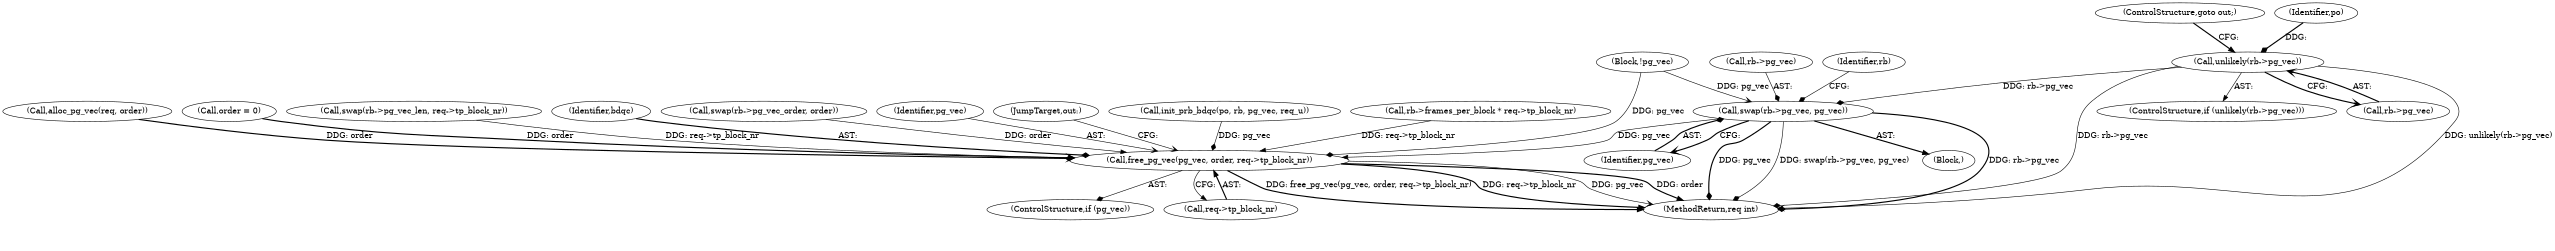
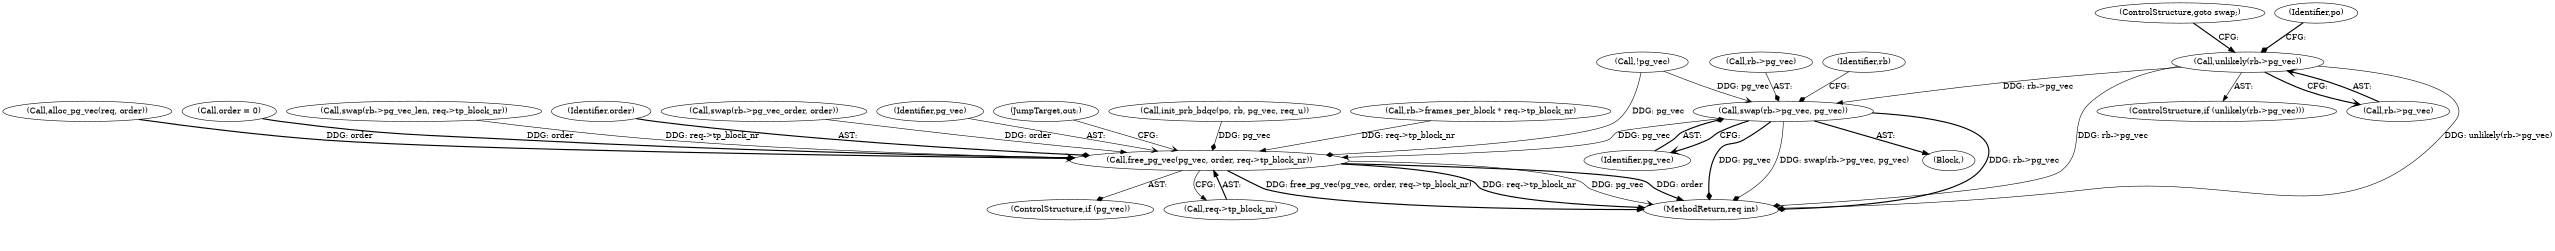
(2180, 13) -> (2180, 13)
(2297, 38) -> (2297, 38)
(1642, 62) -> (1642, 62)
(2012, 82) -> (2012, 82)
(601, 111) -> (601, 111)
